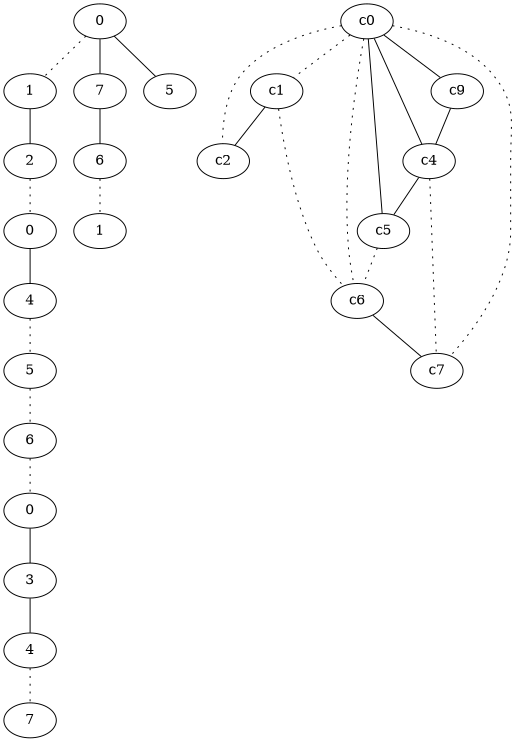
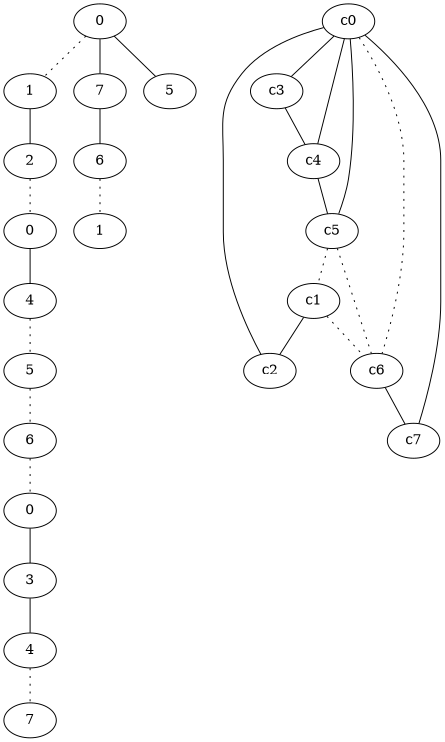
(322, 56) -> (323, 266)
(256, 60) -> (223, 167)
(457, 91) -> (277, 91)
(511, 164) -> (441, 218)
(433, 266) -> none
